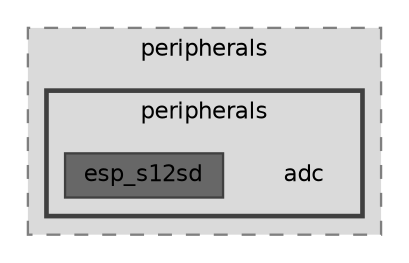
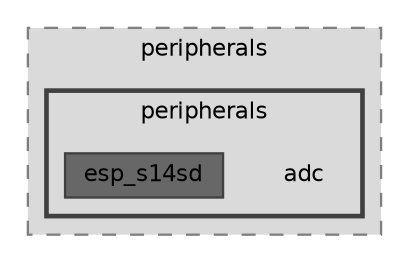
(144, 175) -> (144, 175)
